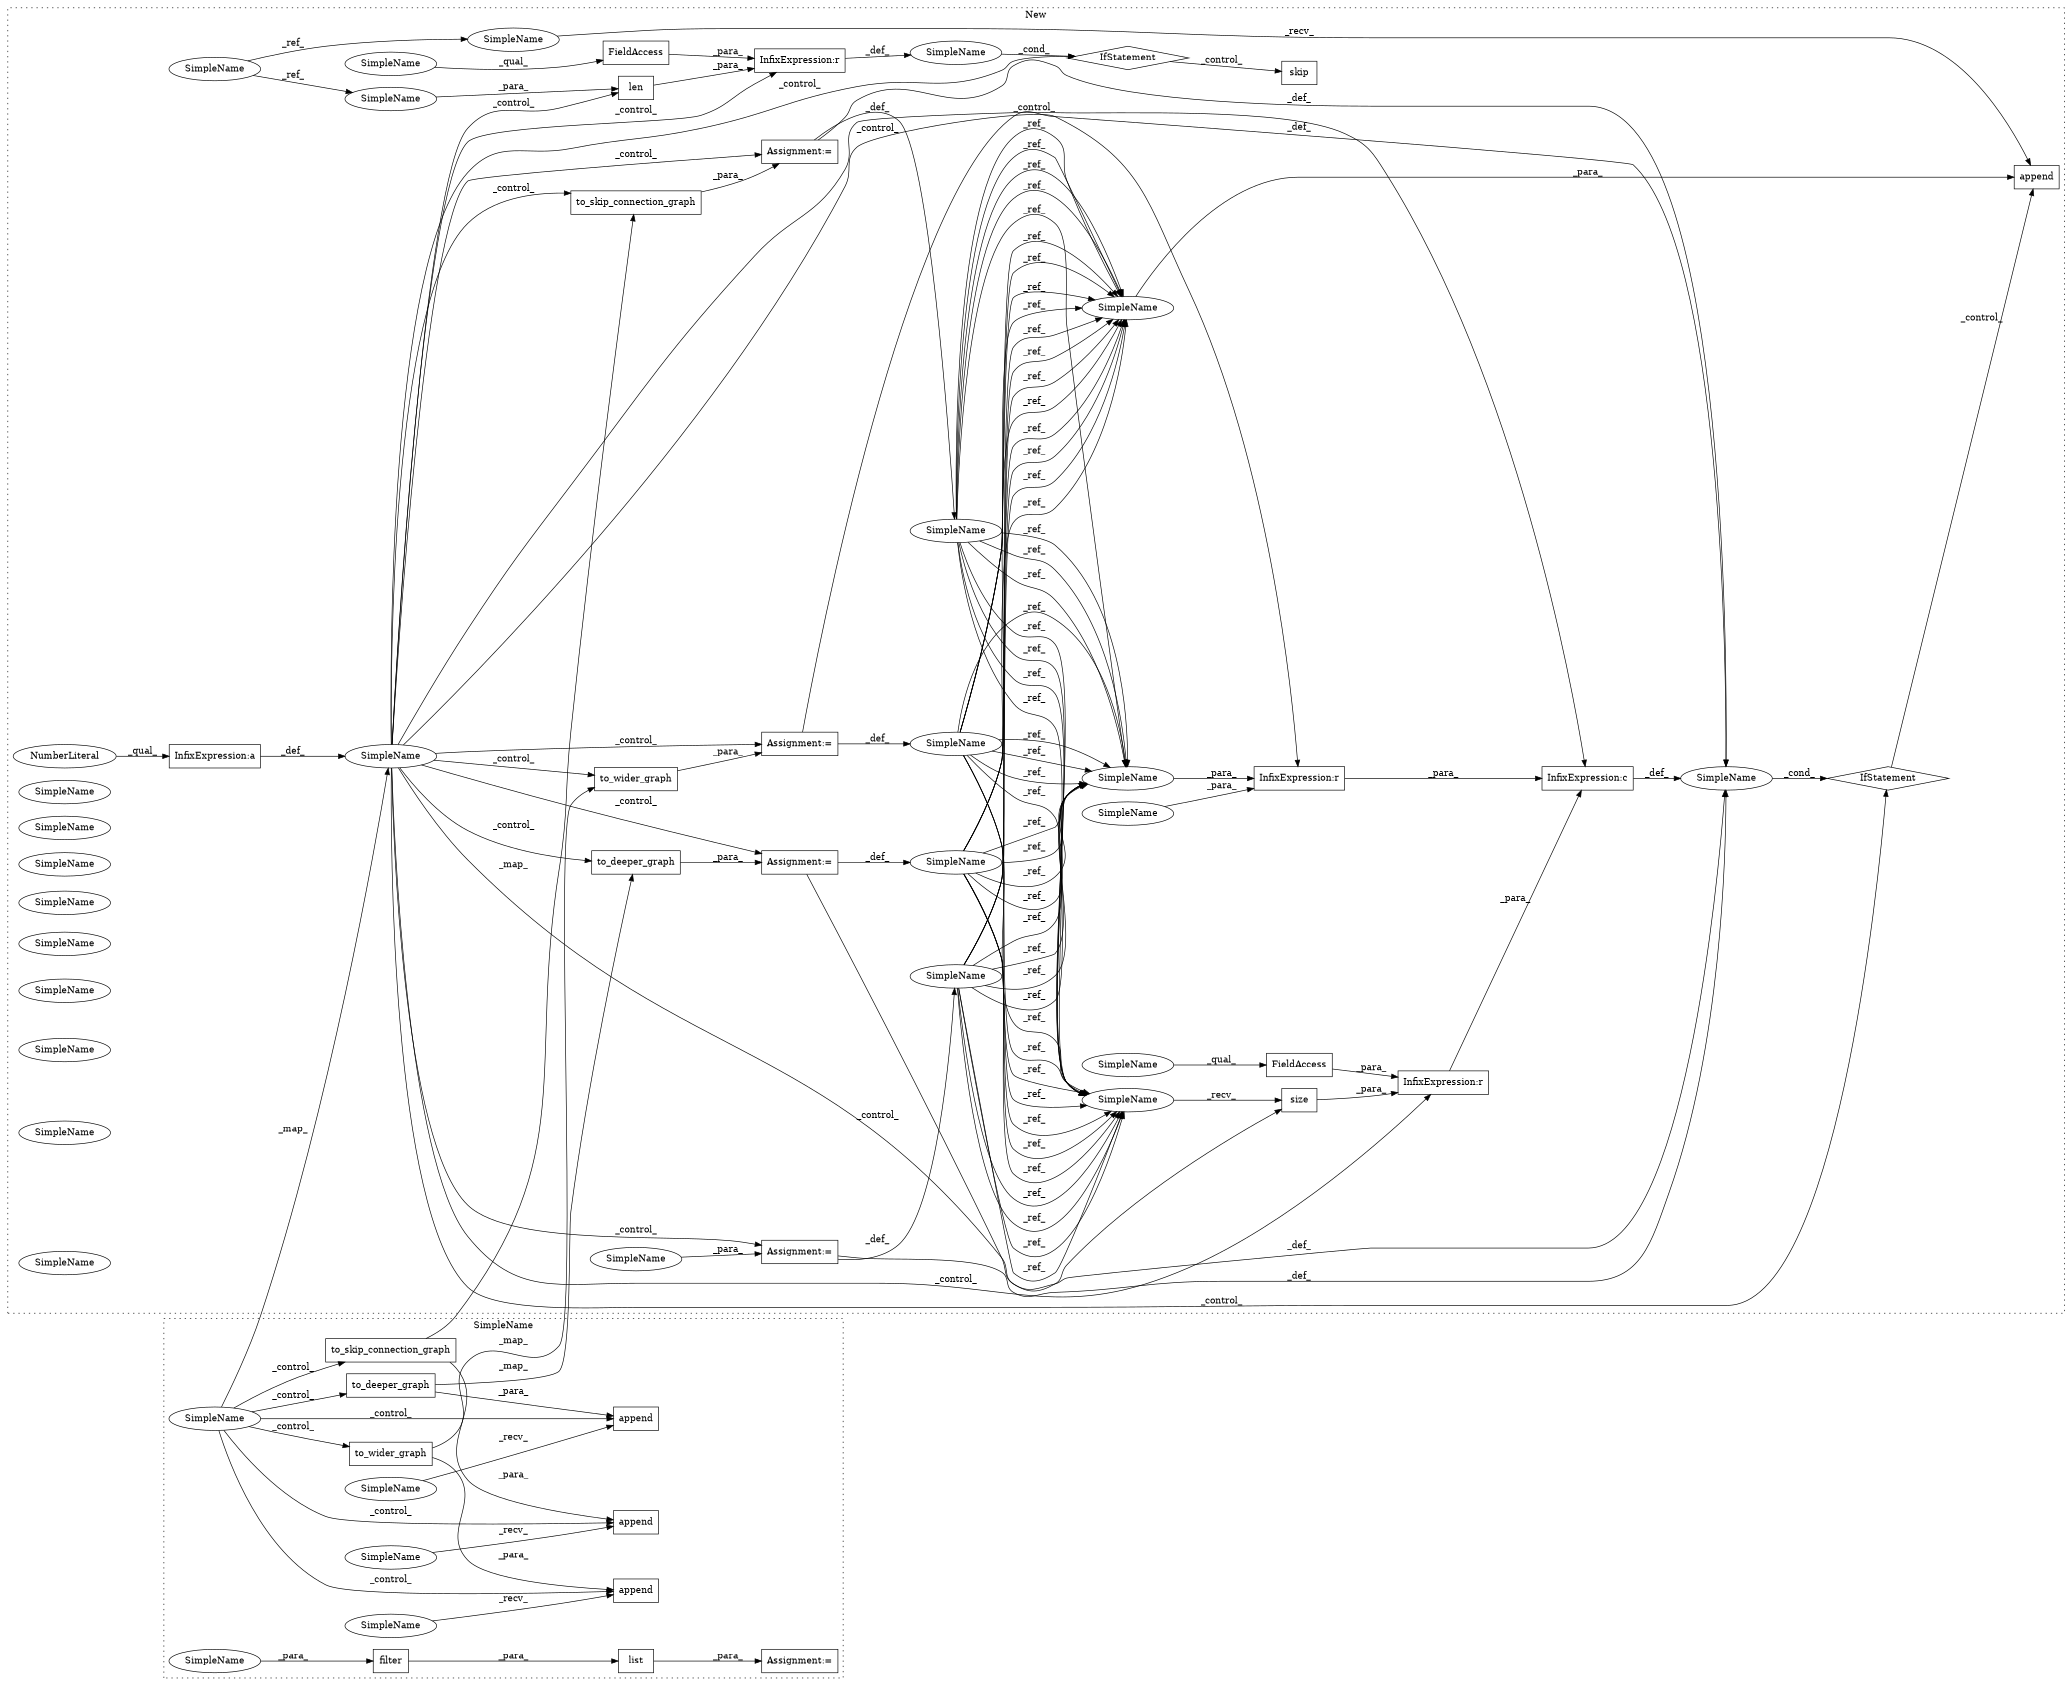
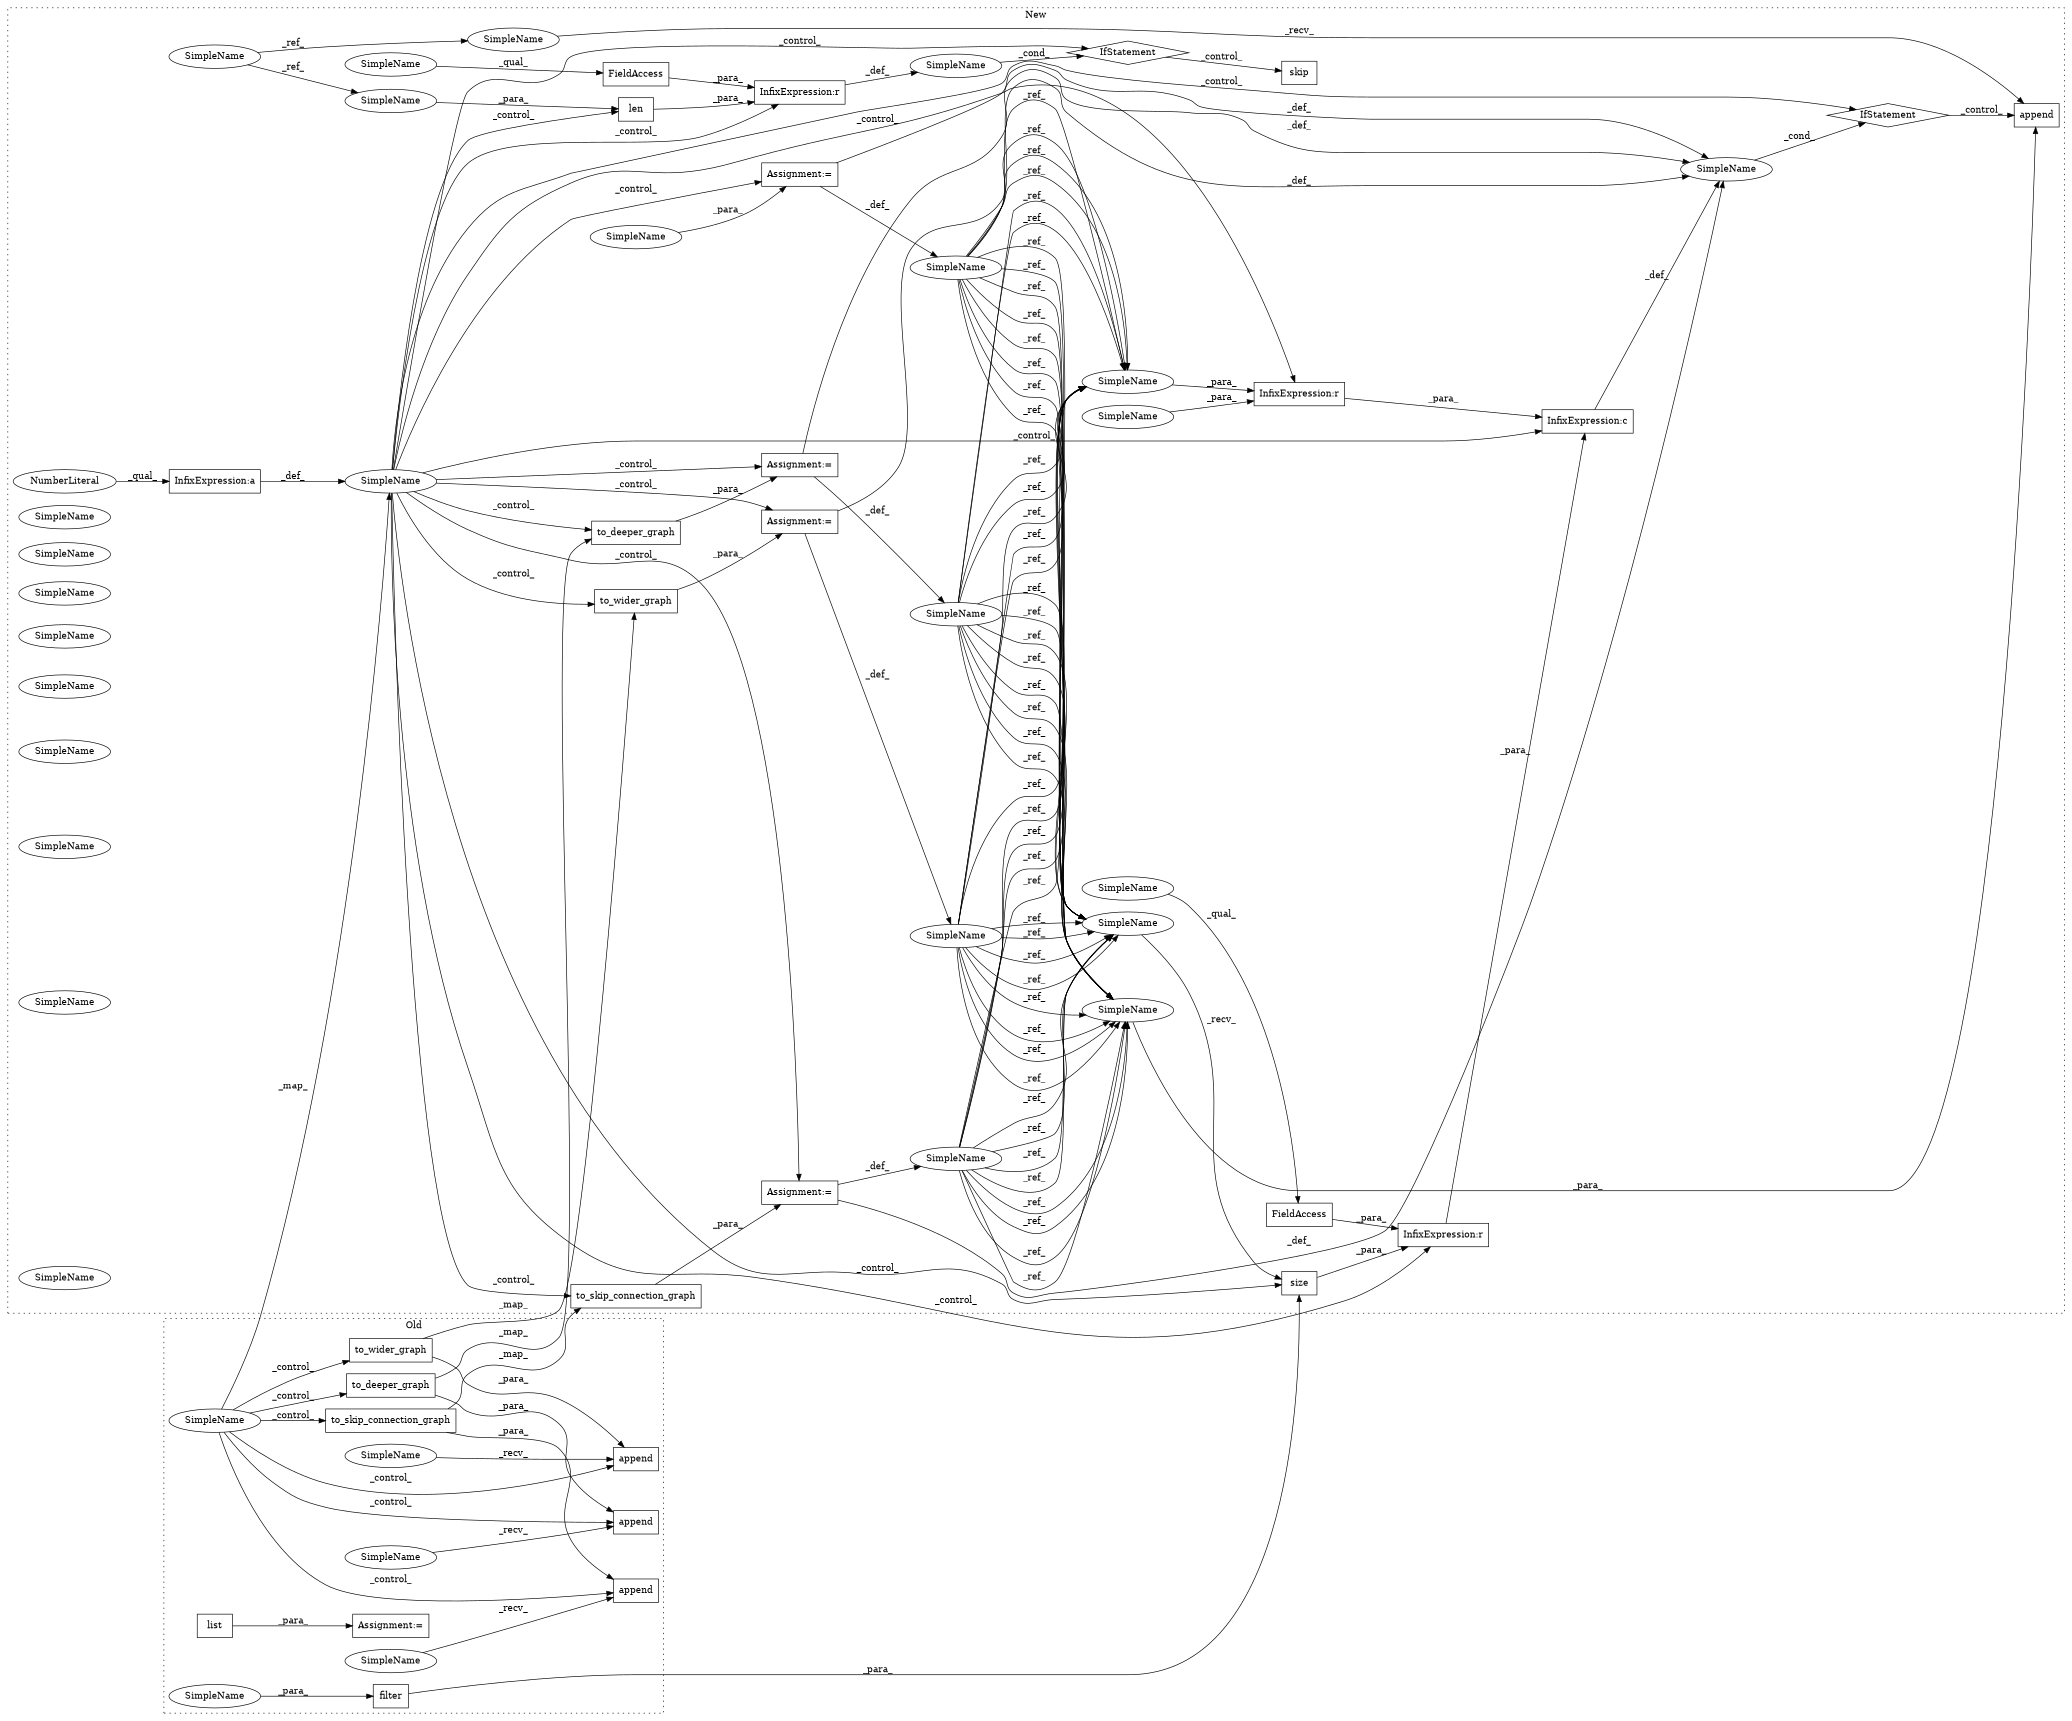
(504, 1326) -> (414, 1326)
(510, 1661) -> (993, 1675)
